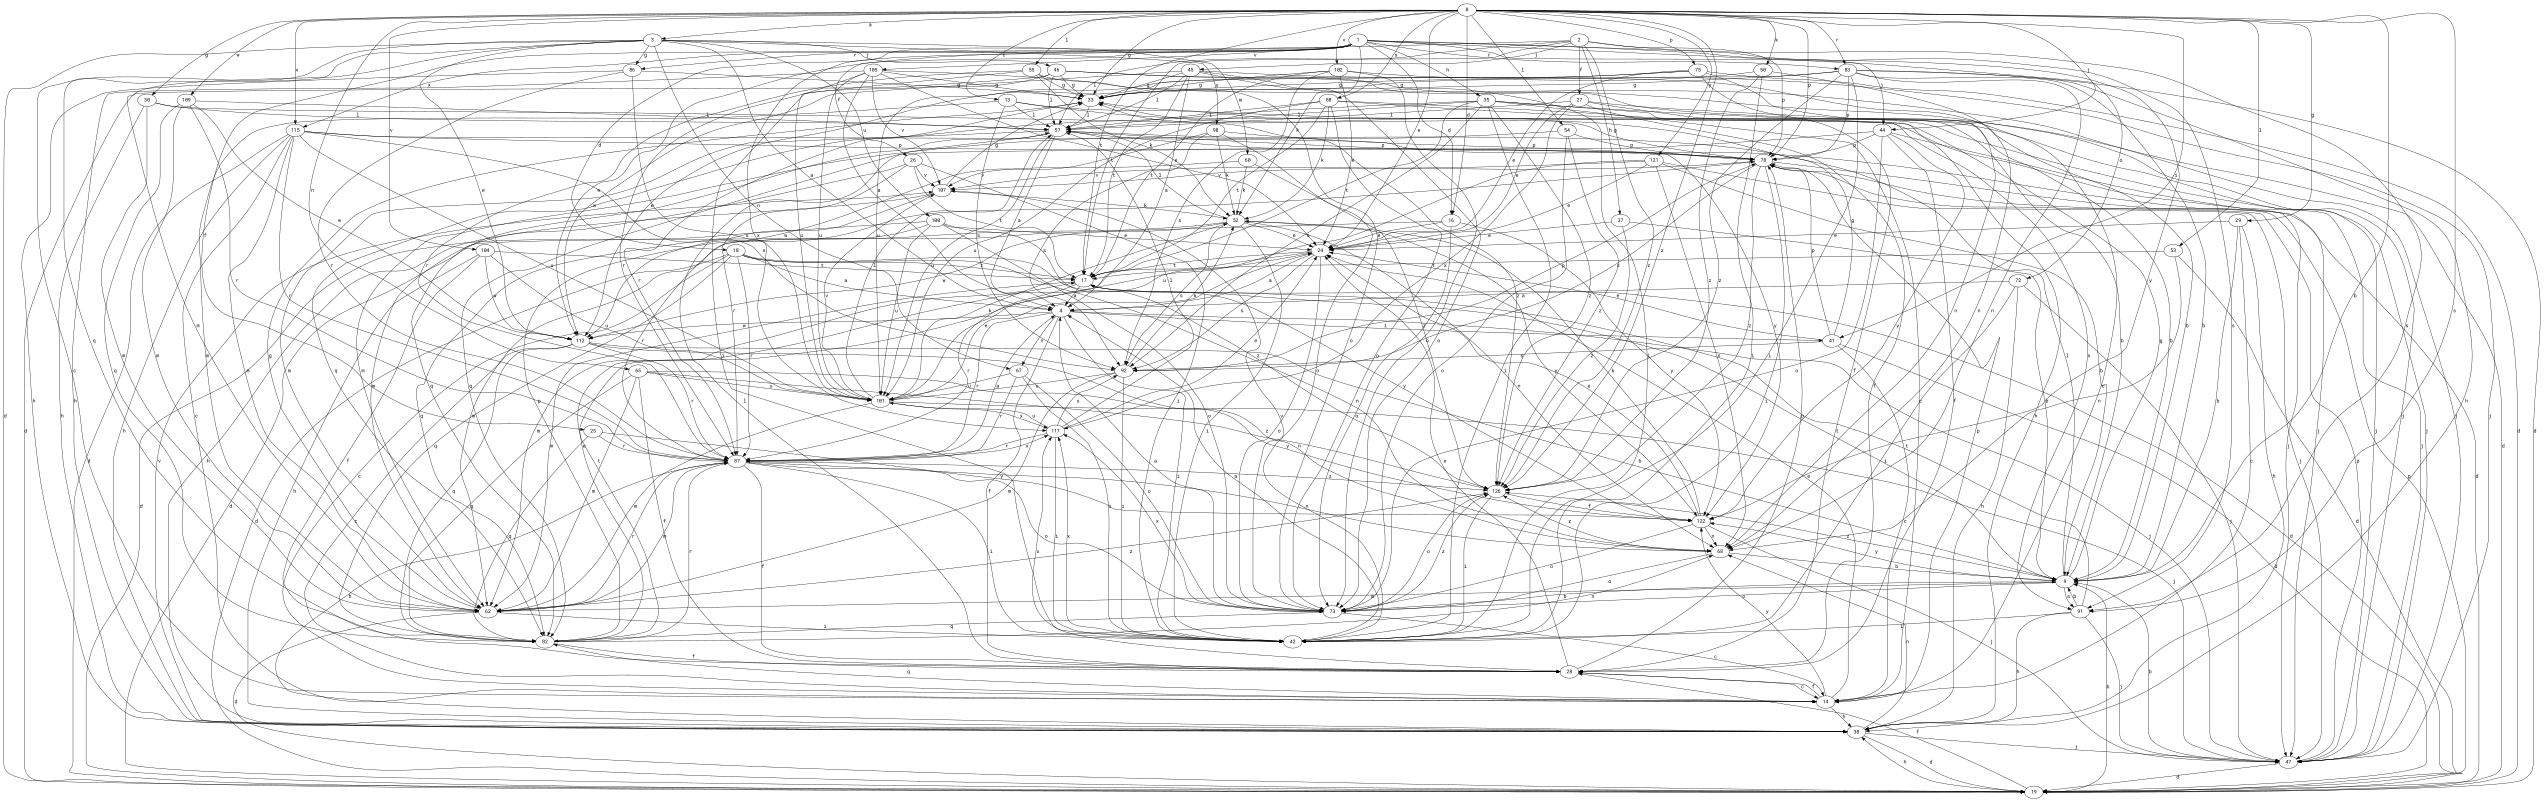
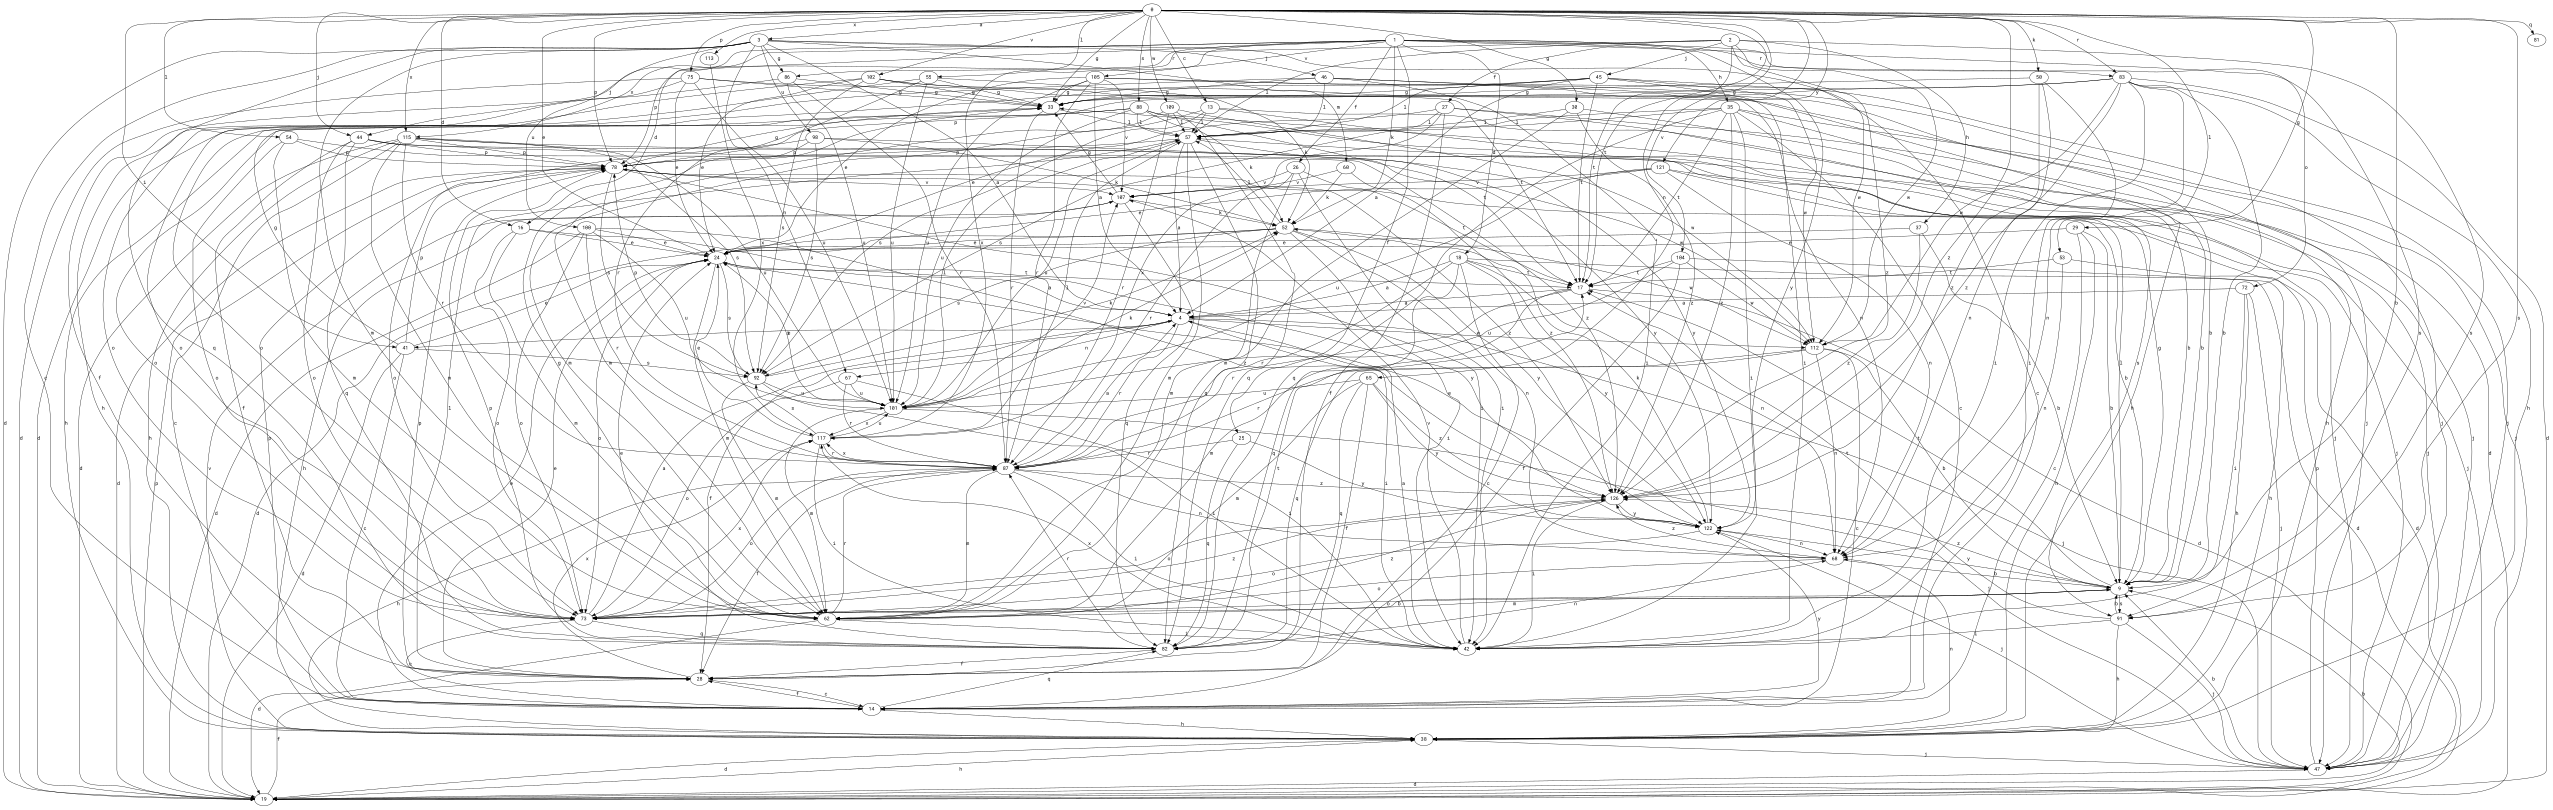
none -> (2537, 40)
none -> (709, 59)
(1590, 506) -> (1635, 514)
